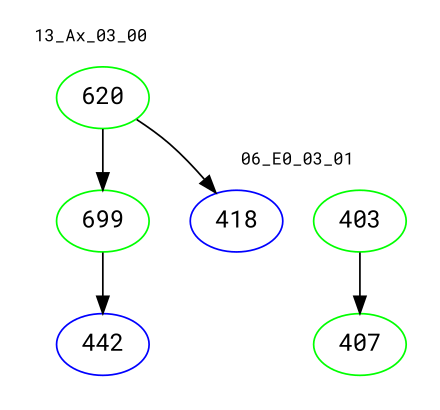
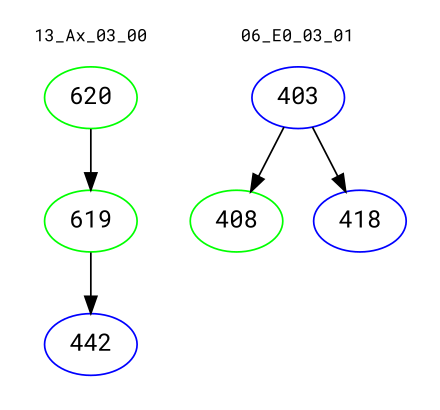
(187, 161) -> (325, 152)
(103, 221) -> (91, 221)
(360, 221) -> (298, 98)
(360, 344) -> (237, 221)
